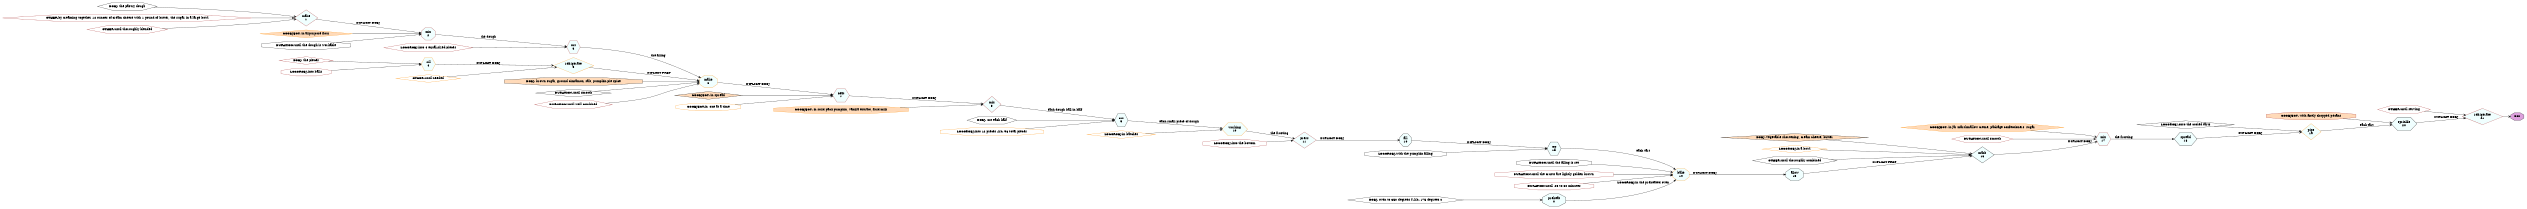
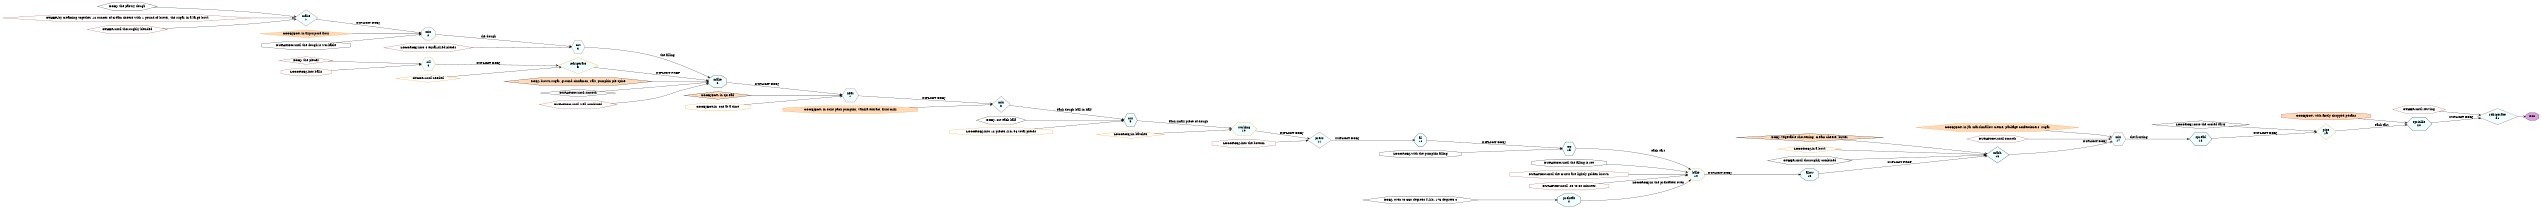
(573, 81) -> (578, 81)
(708, 81) -> (718, 81)
(1280, 134) -> (1292, 133)
